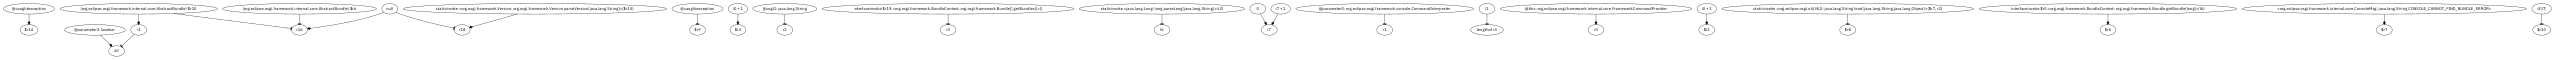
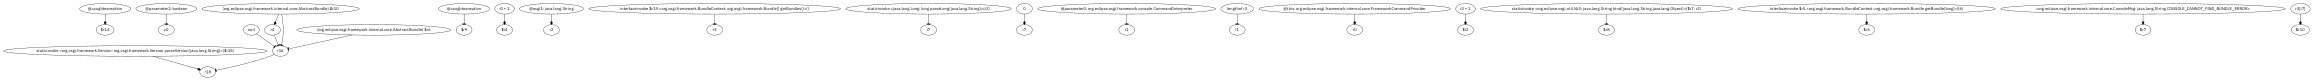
(1281, 9) -> none
(785, 19) -> (551, 18)
(1487, 19) -> (1237, 19)
(2542, 19) -> (2300, 18)
(424, 21) -> (246, 64)
(348, 22) -> (265, 40)
(1162, 30) -> (929, 30)
(105, 40) -> (166, 19)
(128, 40) -> (276, 40)
